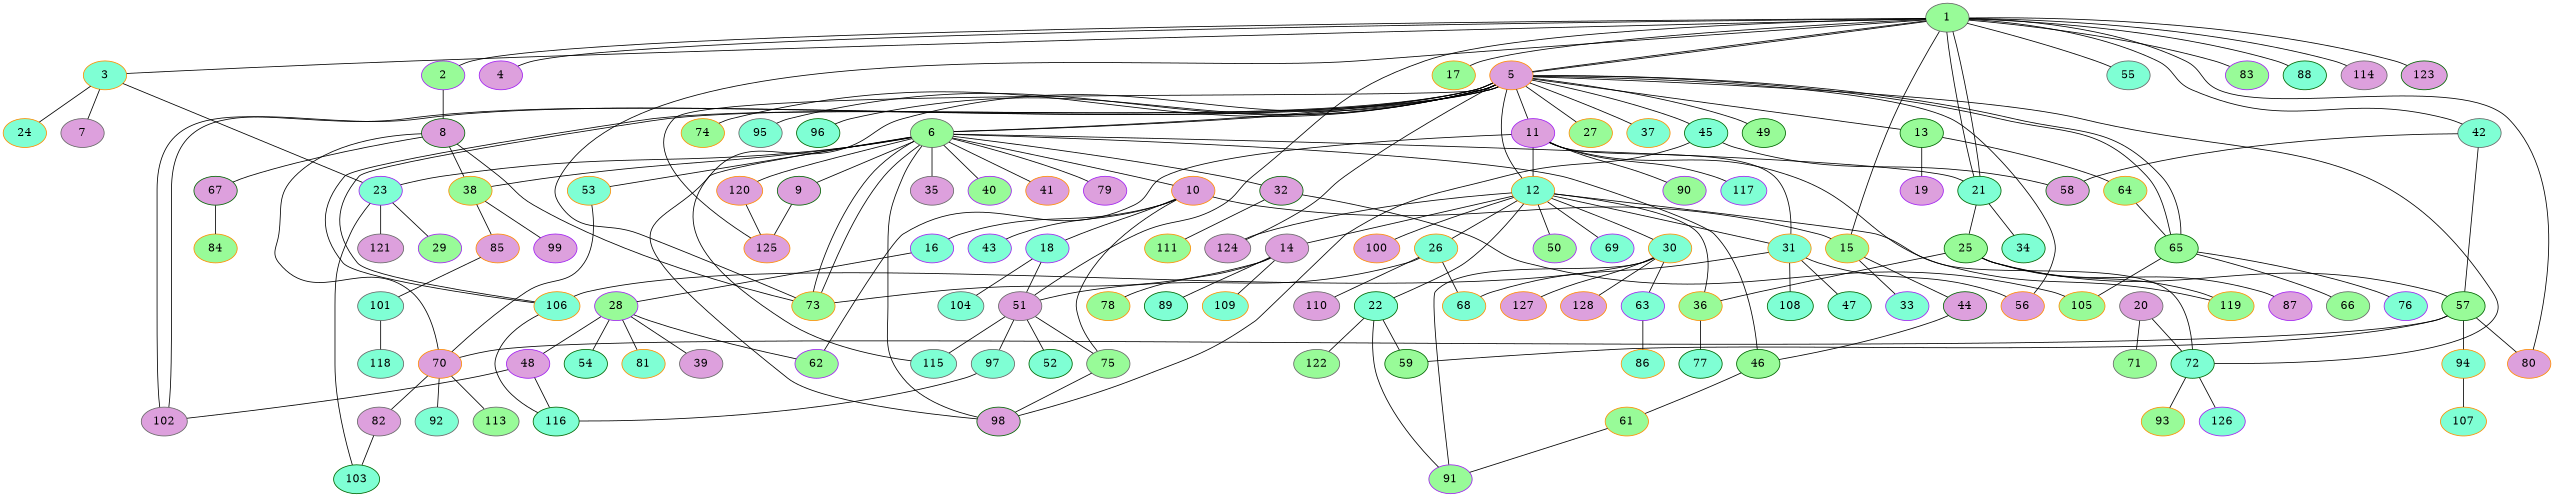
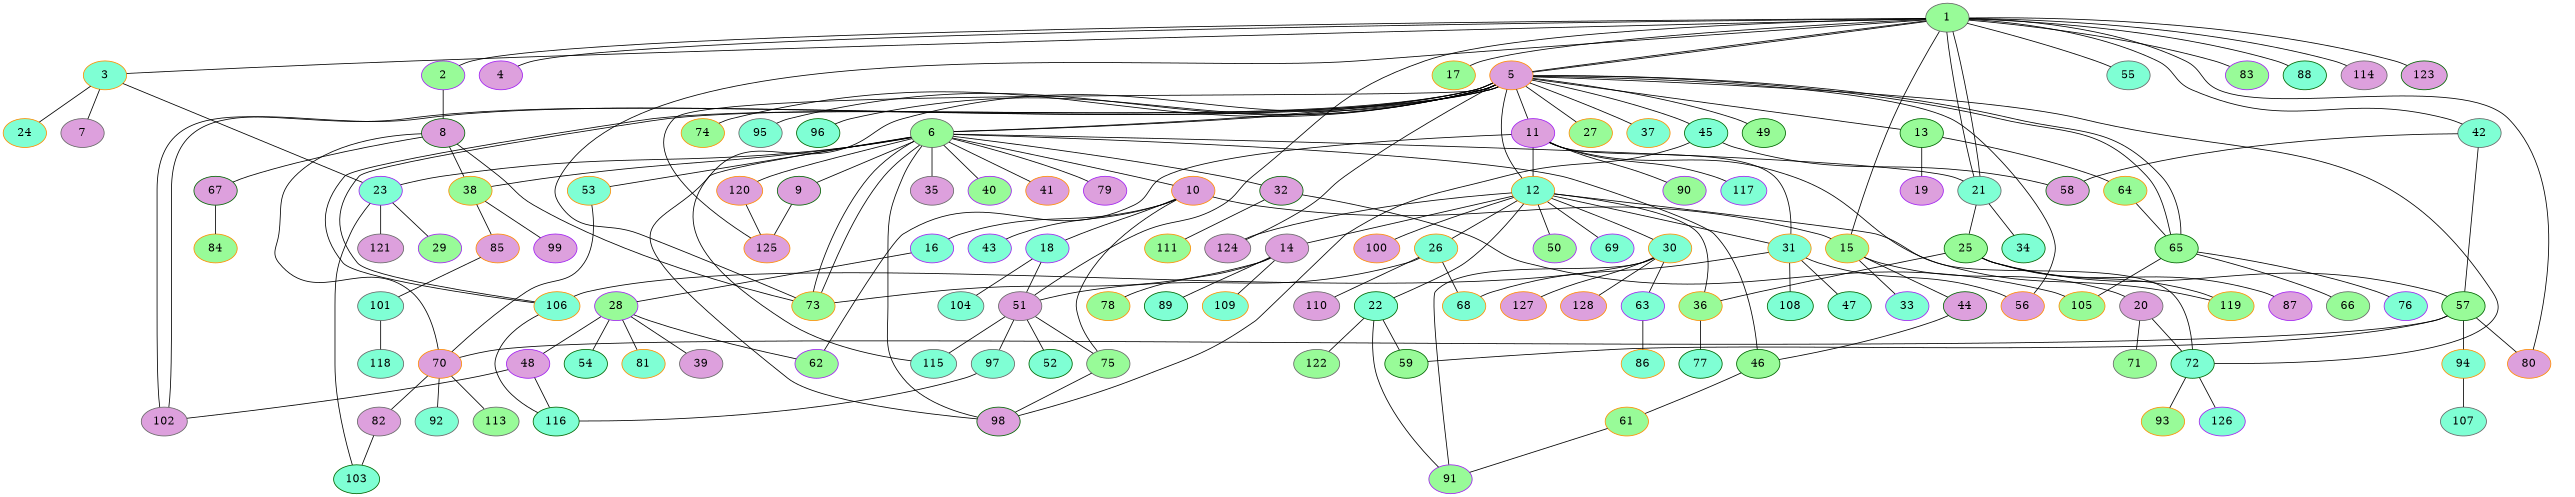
(1979, 191) -> (1979, 191)
none -> (1995, 276)
(2463, 422) -> (2463, 422)
